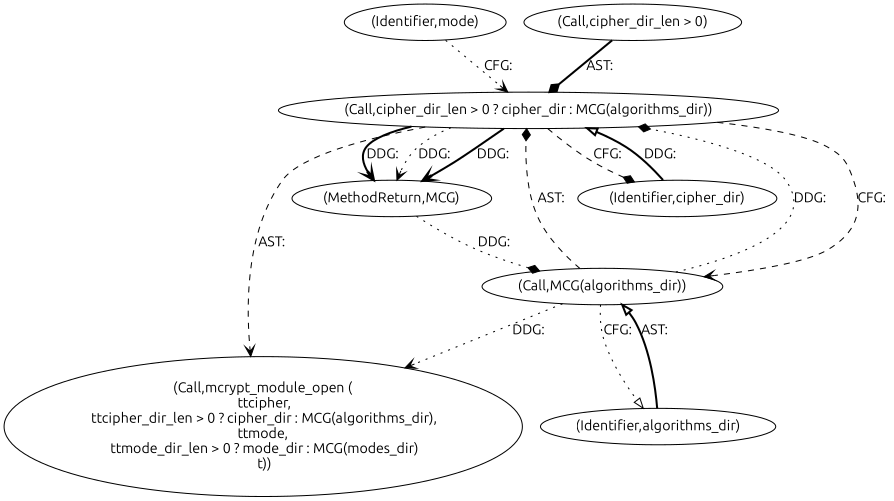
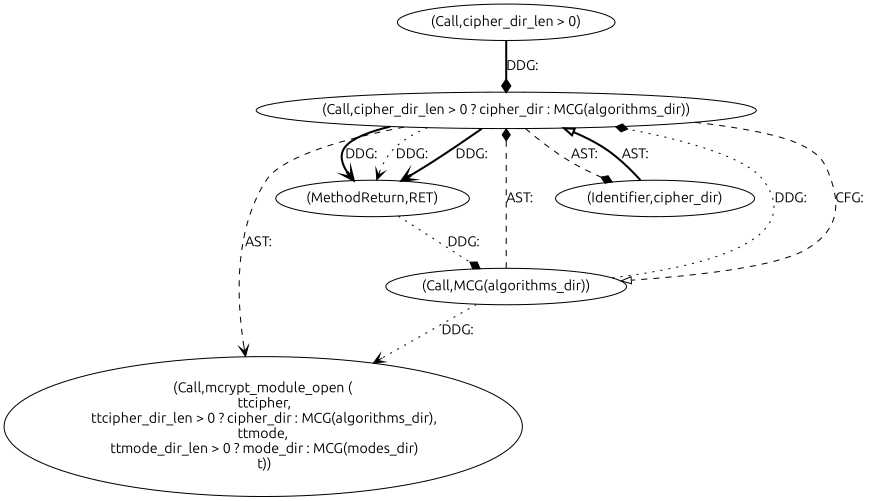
(425, 22) -> none
(602, 66) -> (524, 66)
(609, 154) -> (587, 154)
(662, 154) -> (637, 154)
(392, 198) -> (373, 198)
(858, 201) -> (828, 230)
(658, 427) -> none
